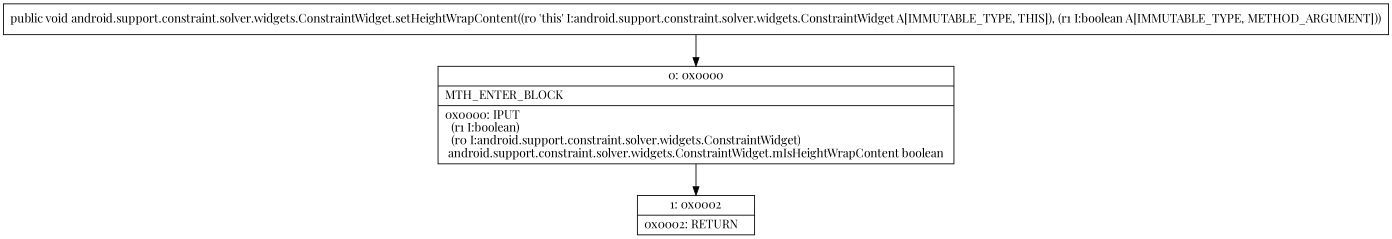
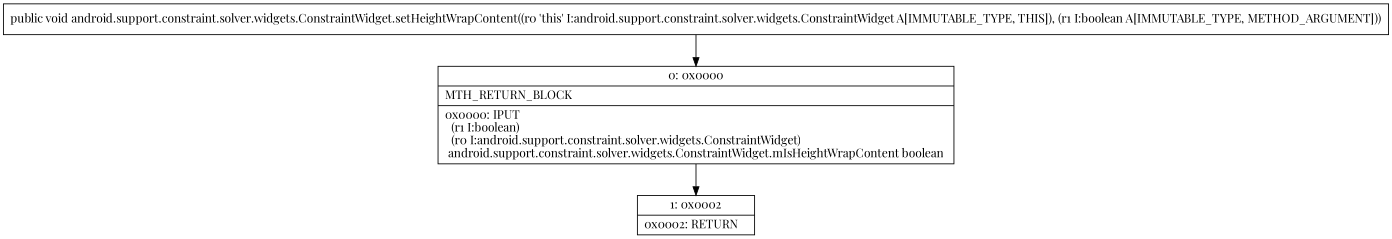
(504, 95) -> (509, 95)
